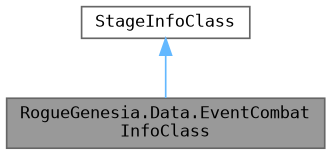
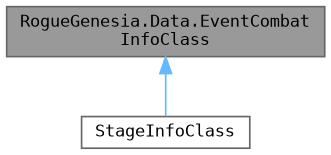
(166, 77) -> (166, 95)
